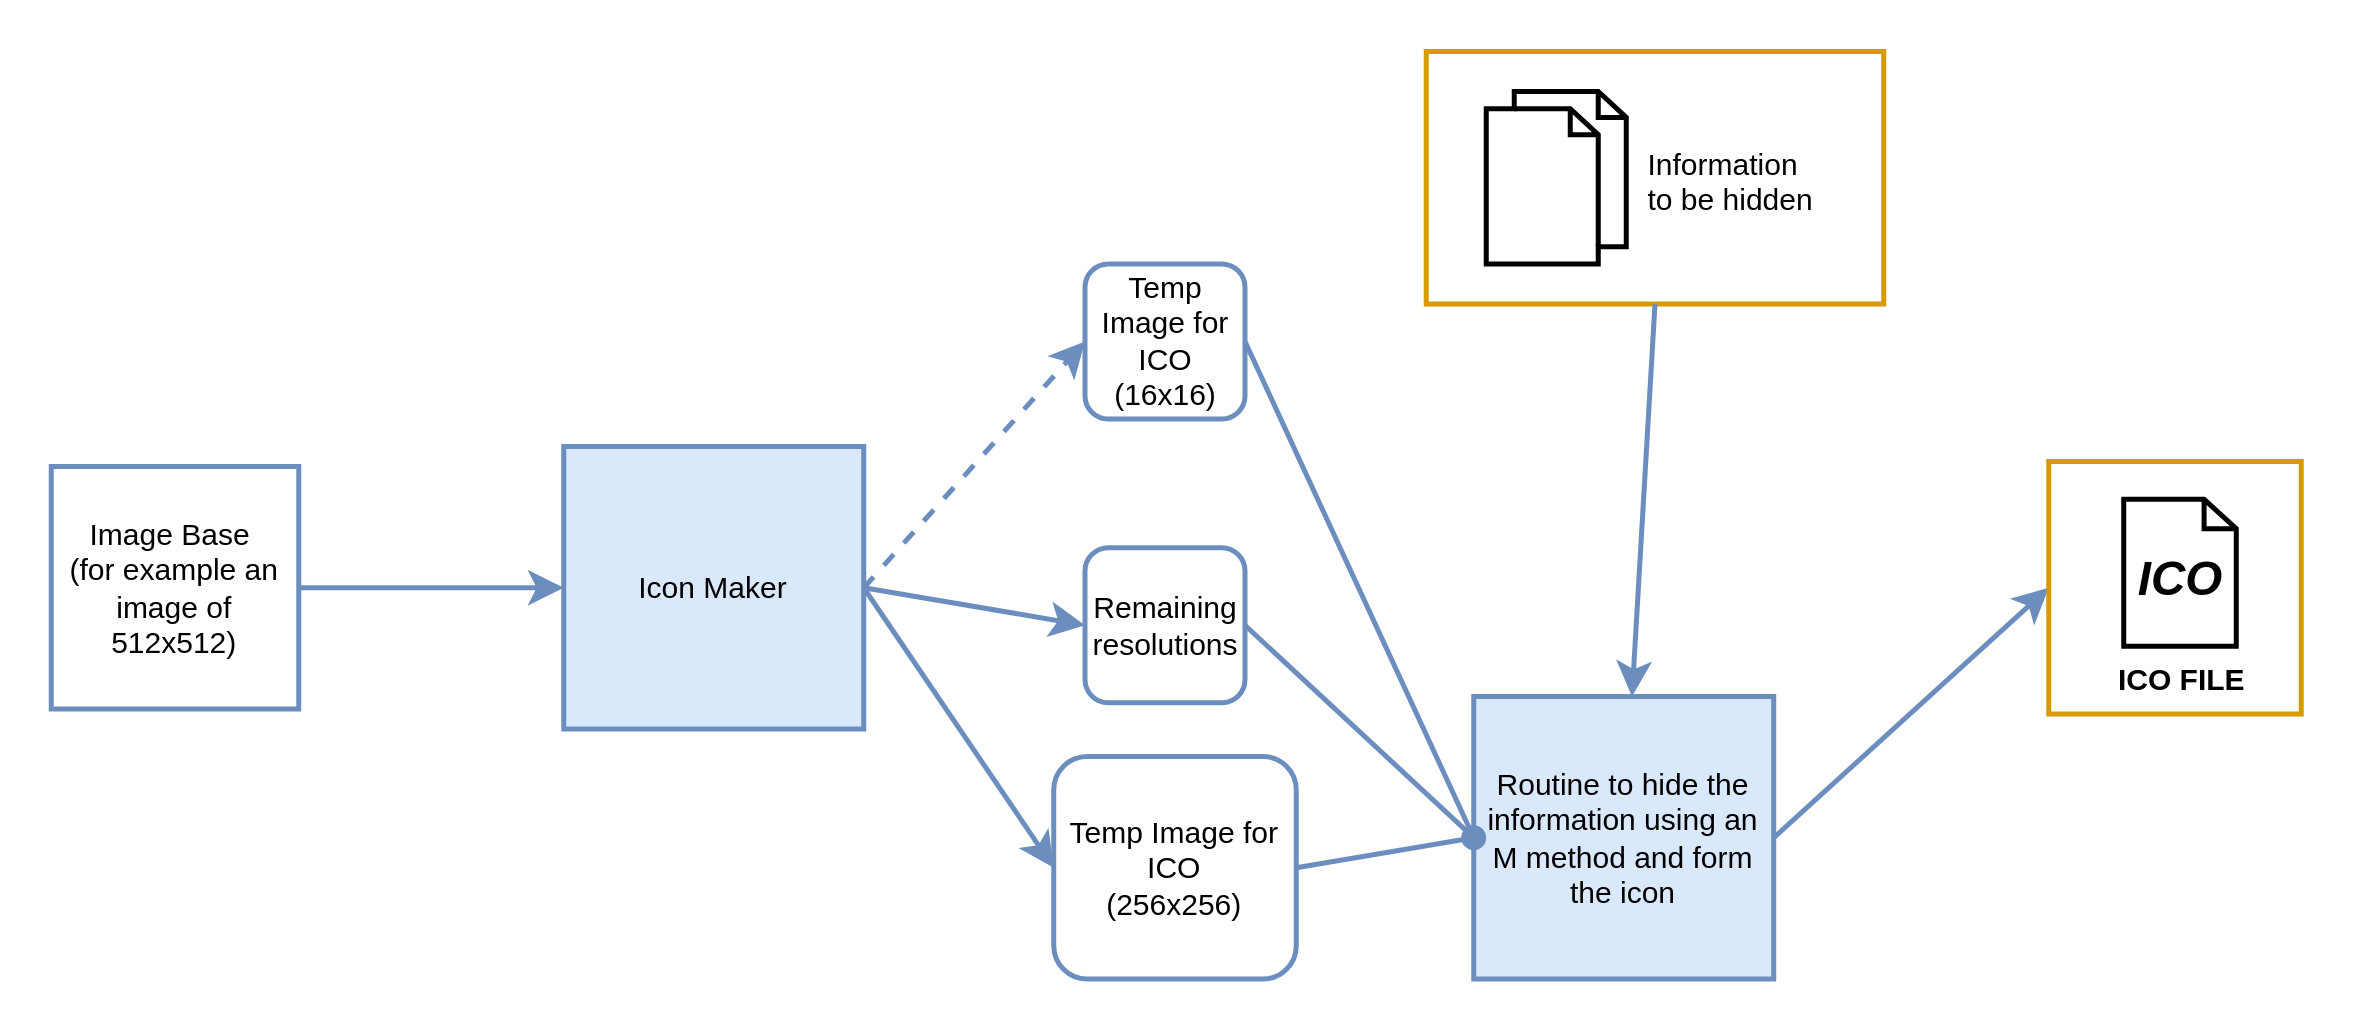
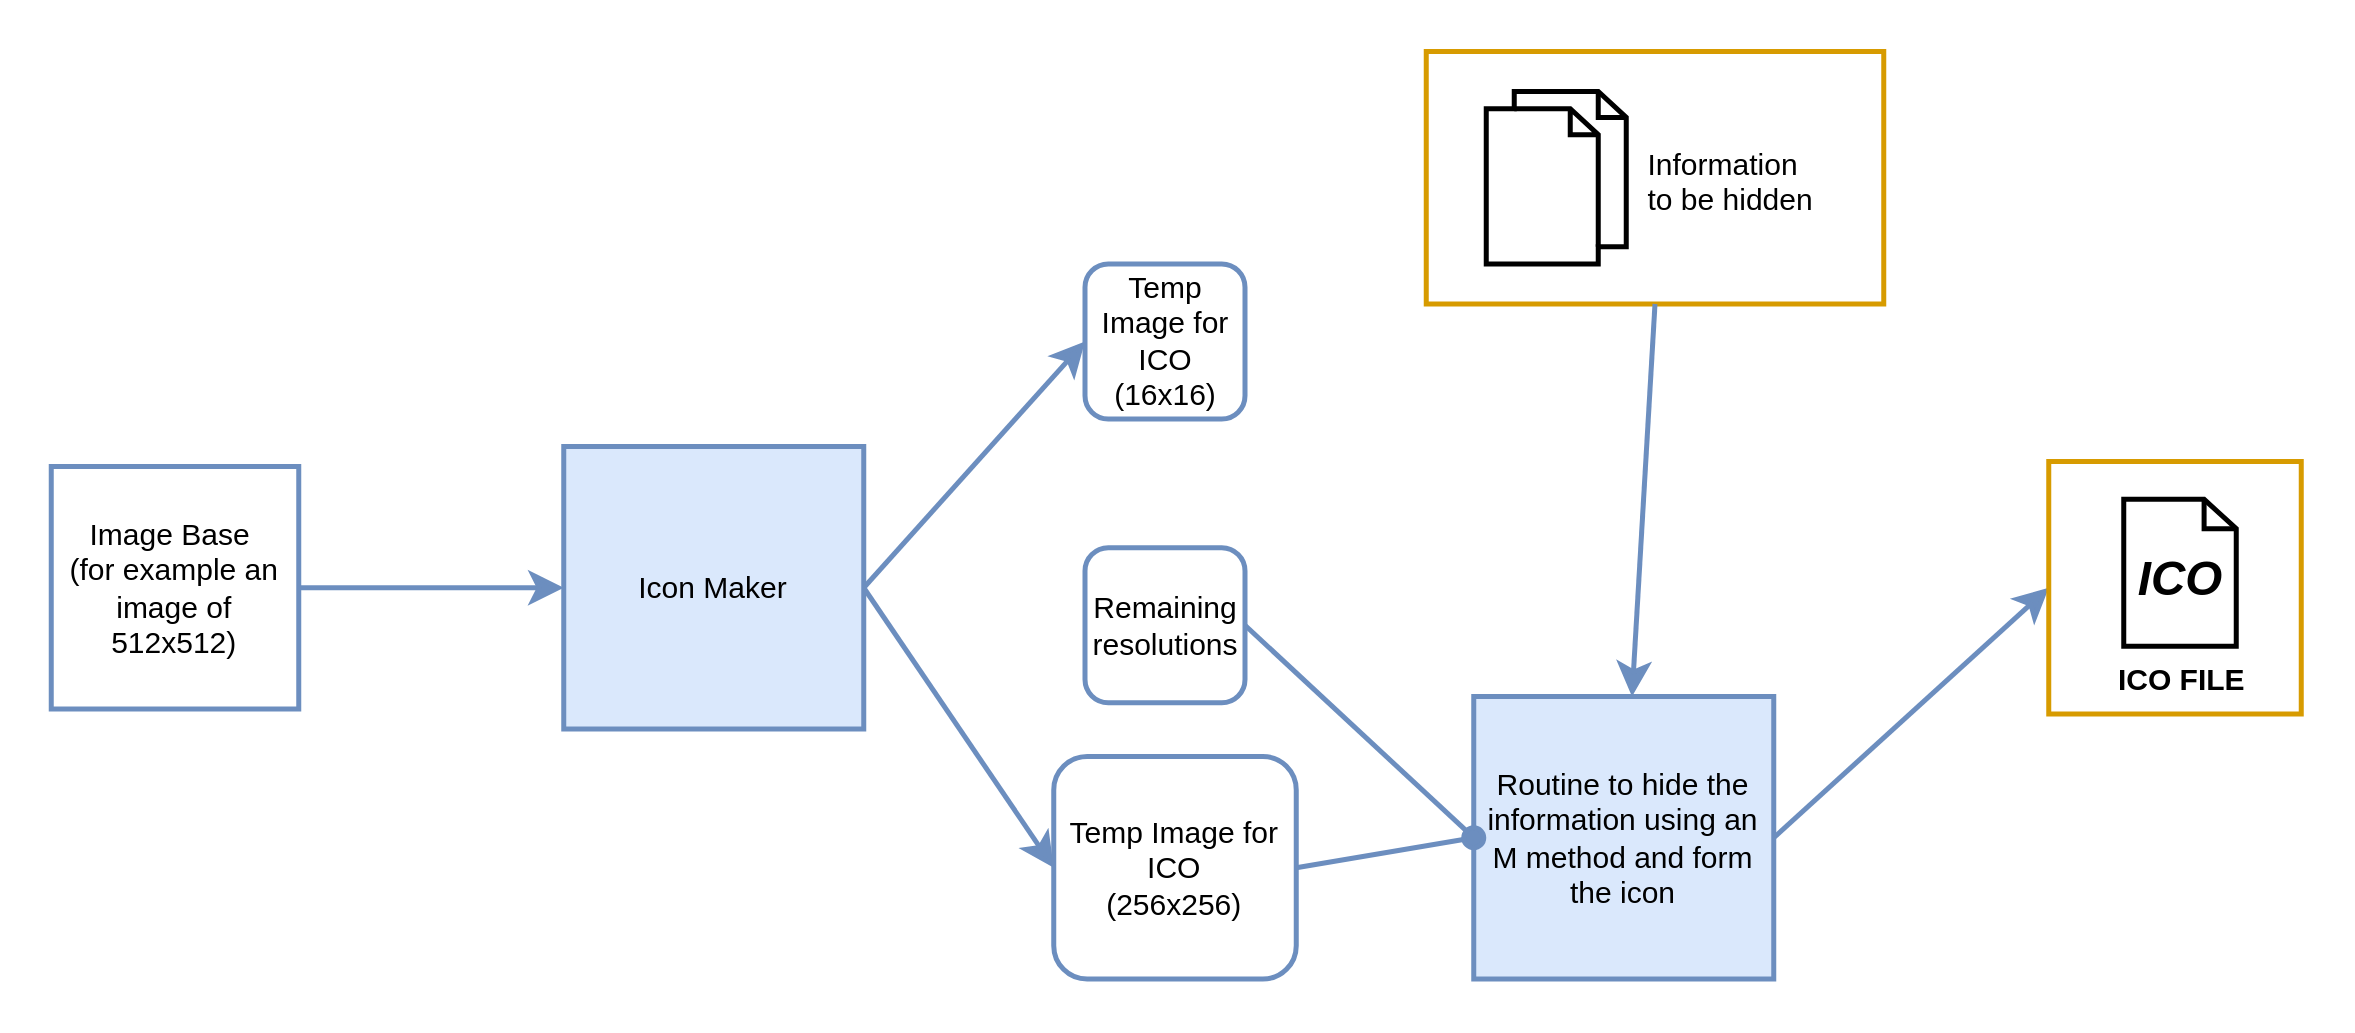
(876, 574) -> (876, 574)
(1357, 584) -> none
(964, 605) -> none
